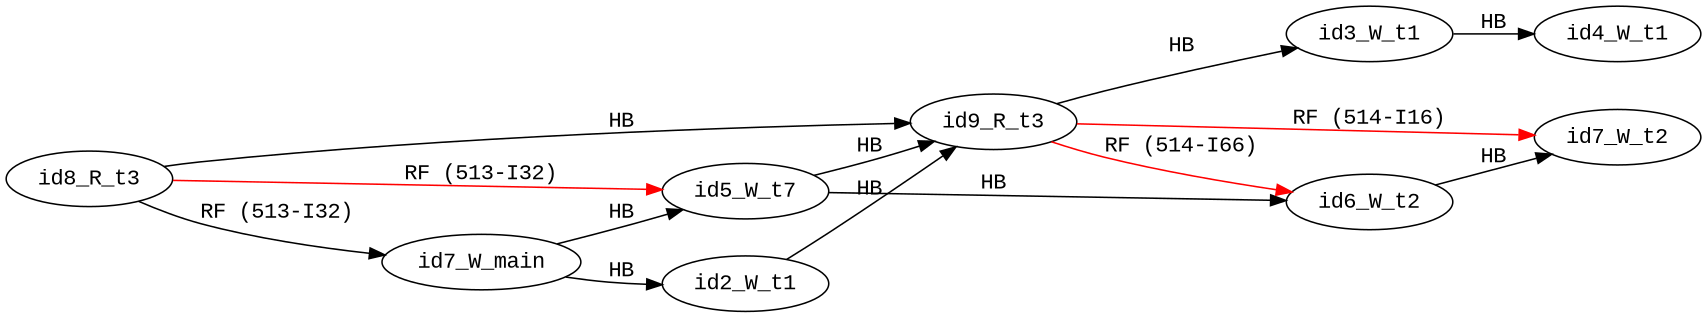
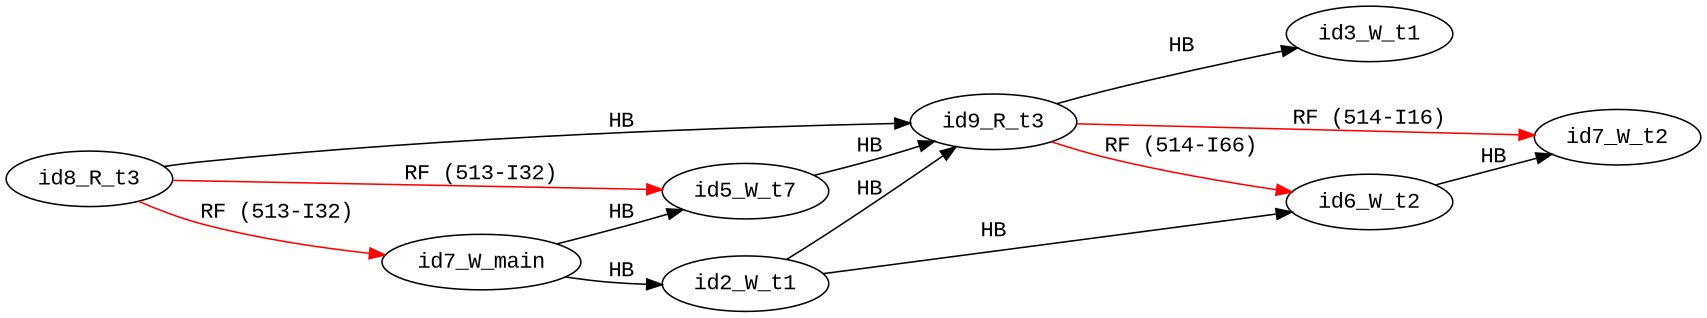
(1618, 34) -> none
(1049, 196) -> (1049, 244)
(252, 235) -> (252, 235)
